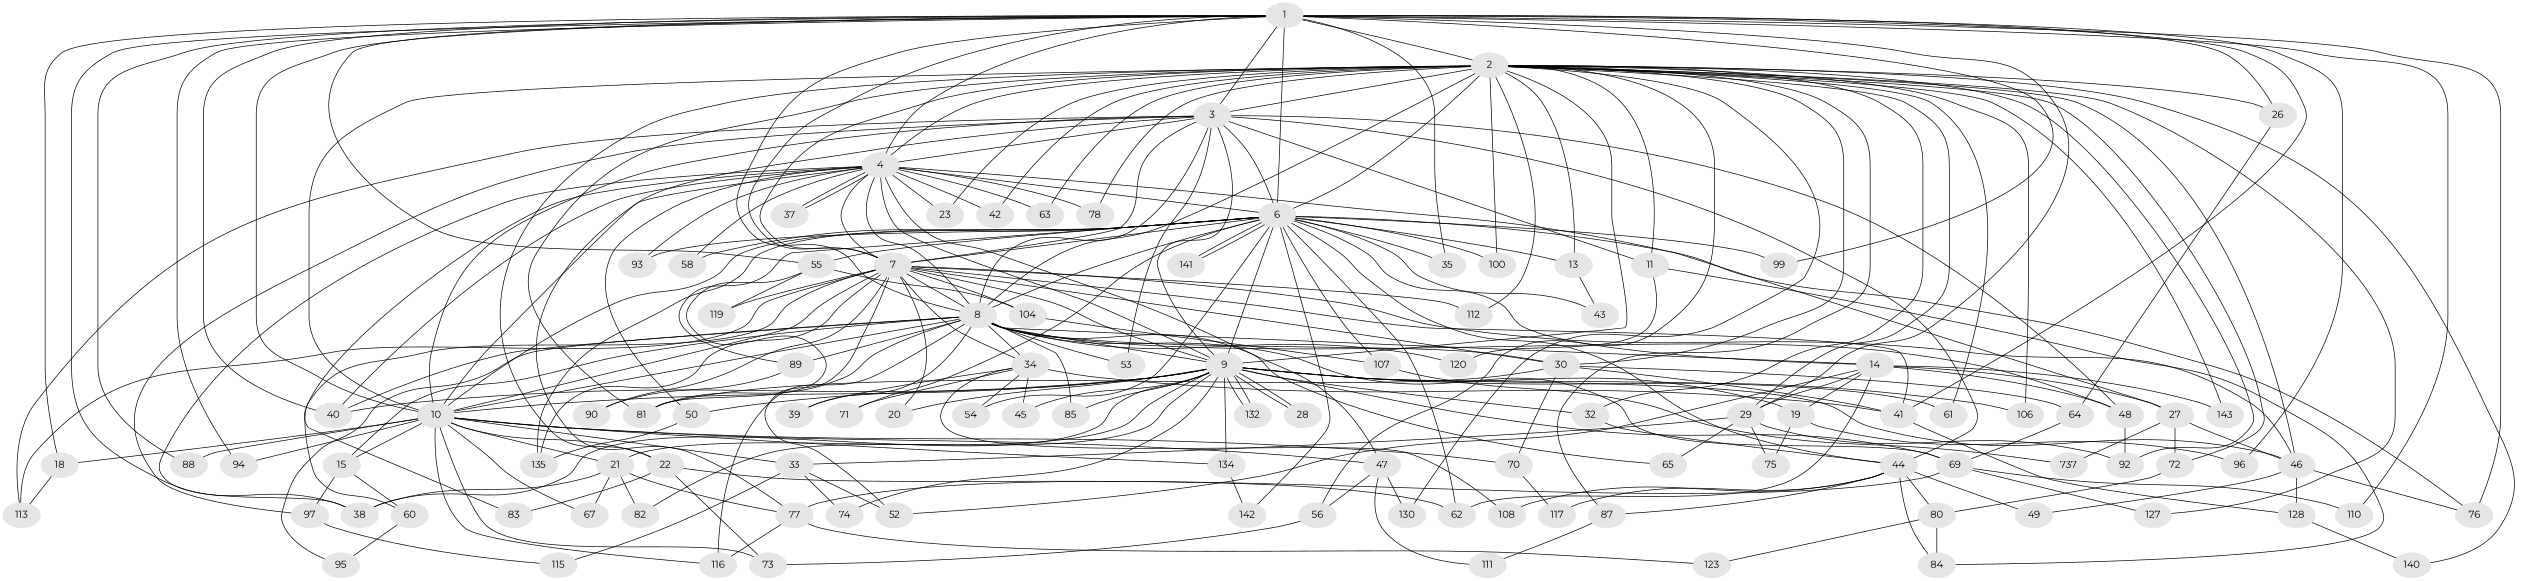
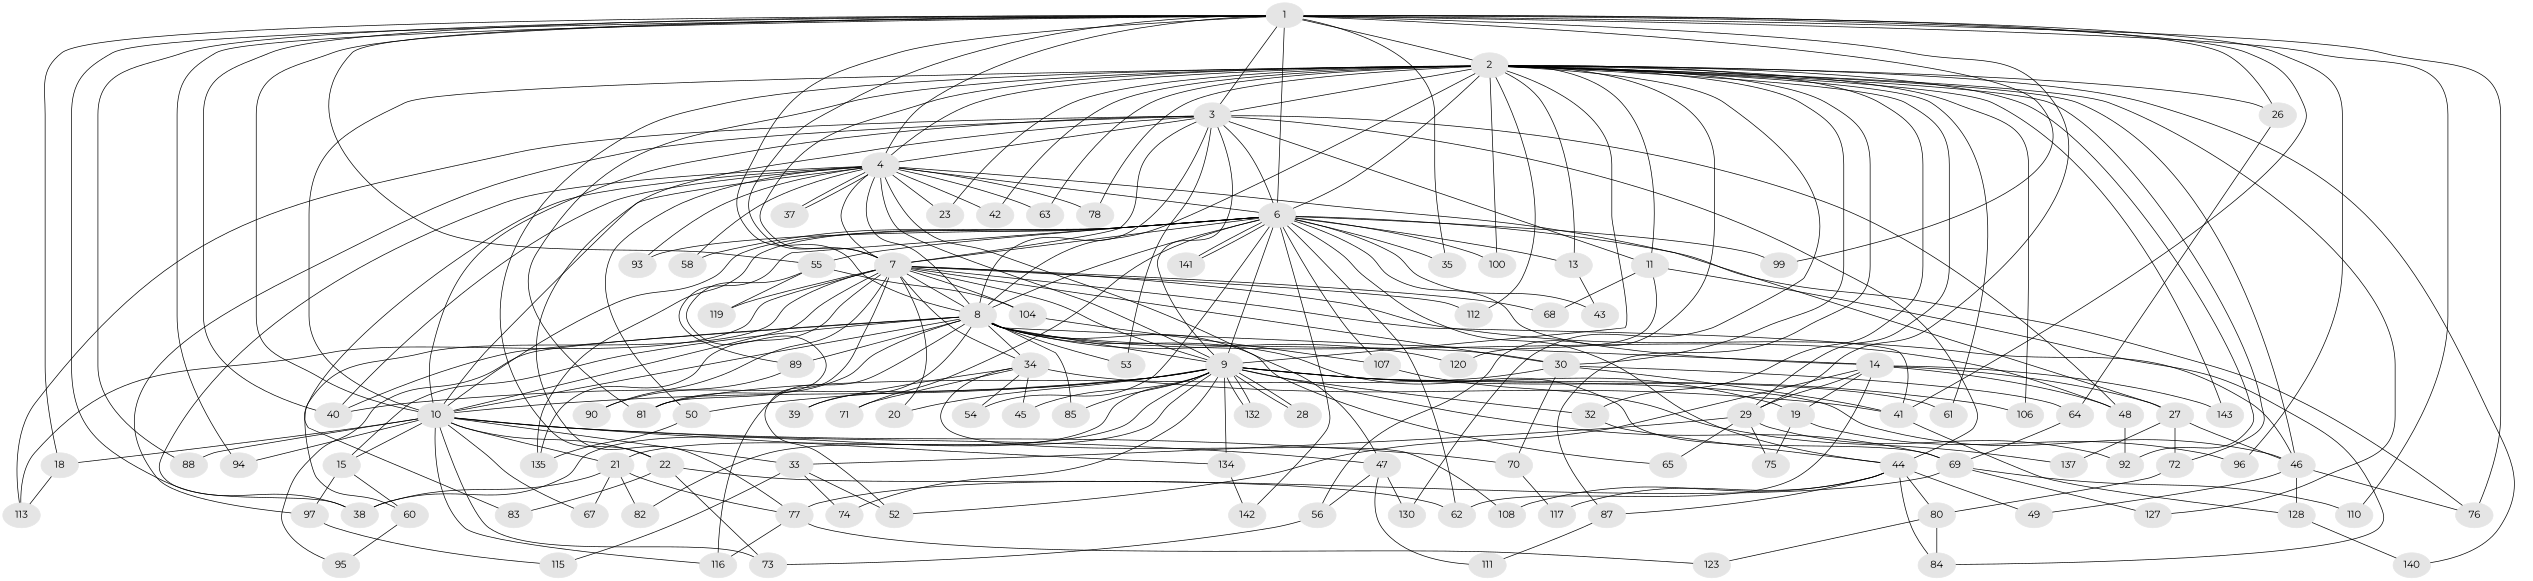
none -> (1550, 315)
(2069, 465) -> (2069, 465)
